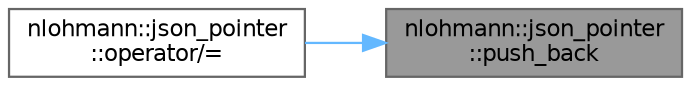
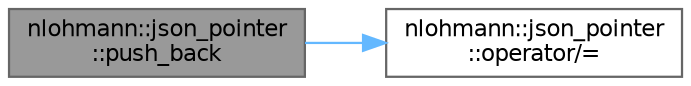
(334, 43) -> (334, 43)
